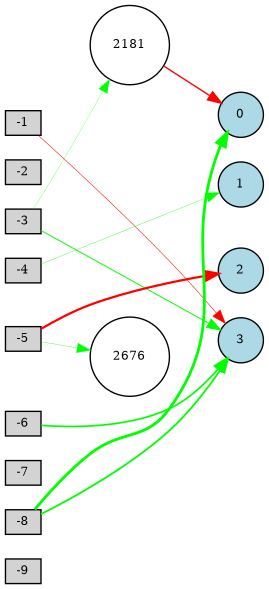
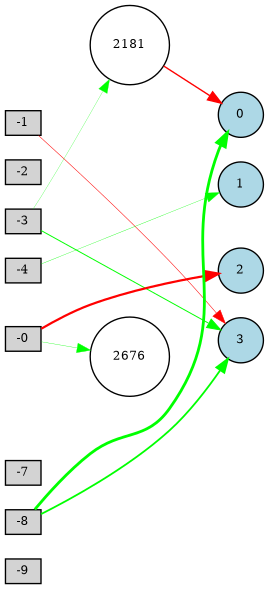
(23, 339) -> (23, 339)
(23, 424) -> none
